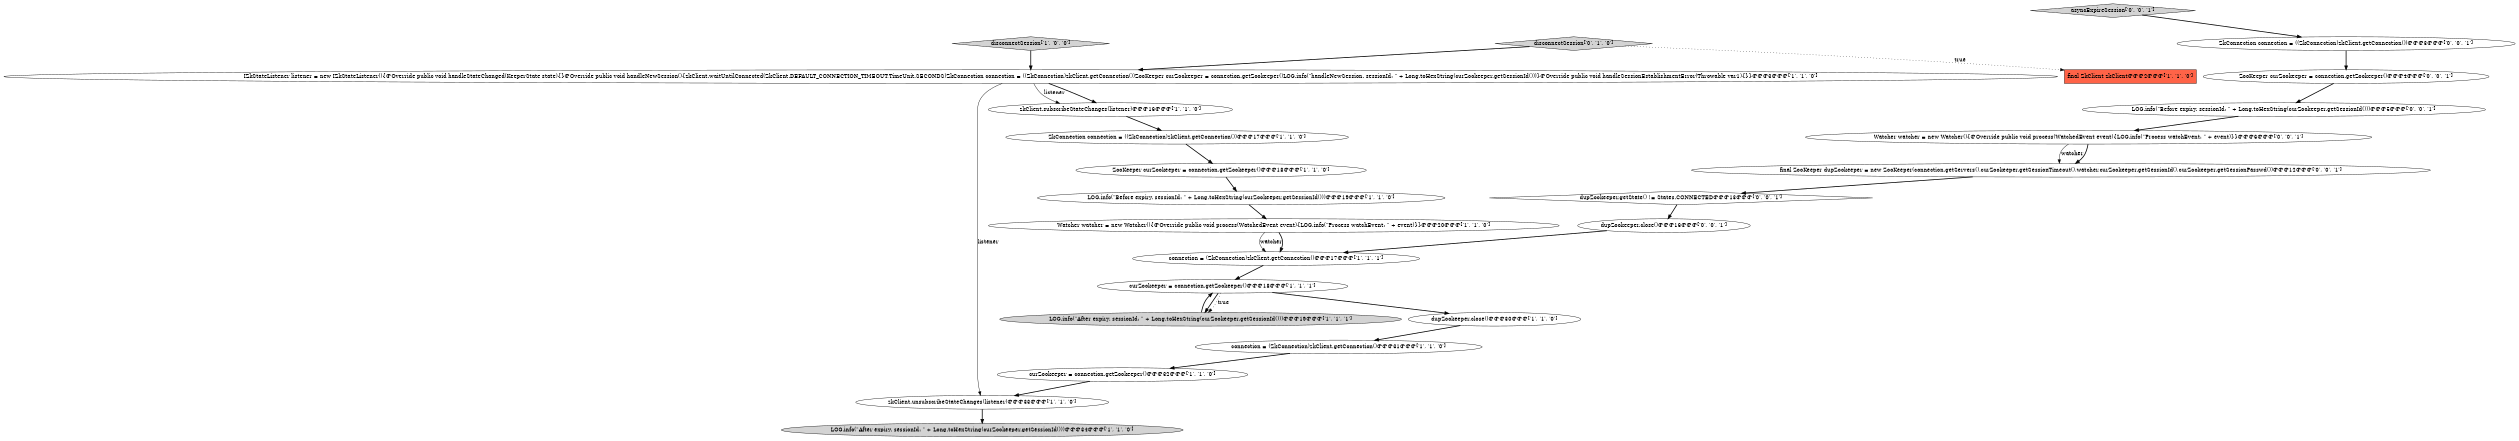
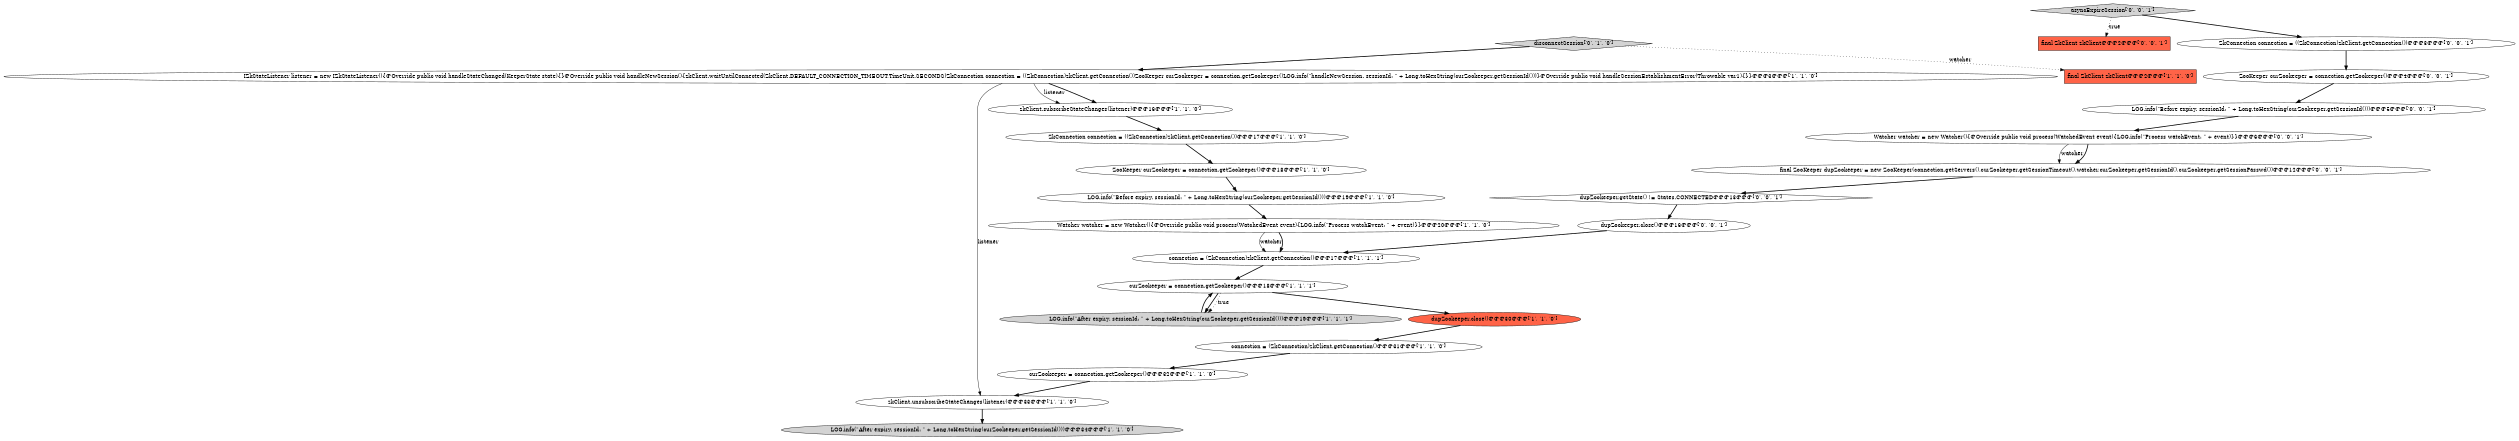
(1031, 44) -> none
none -> (2104, 44)
(1960, 60) -> (1960, 60)
(1494, 319) -> (1494, 319)
